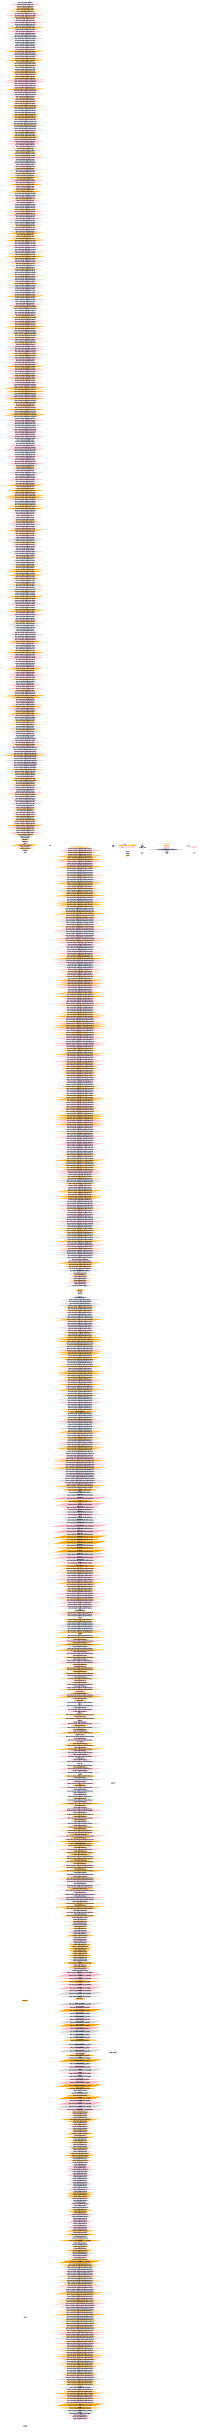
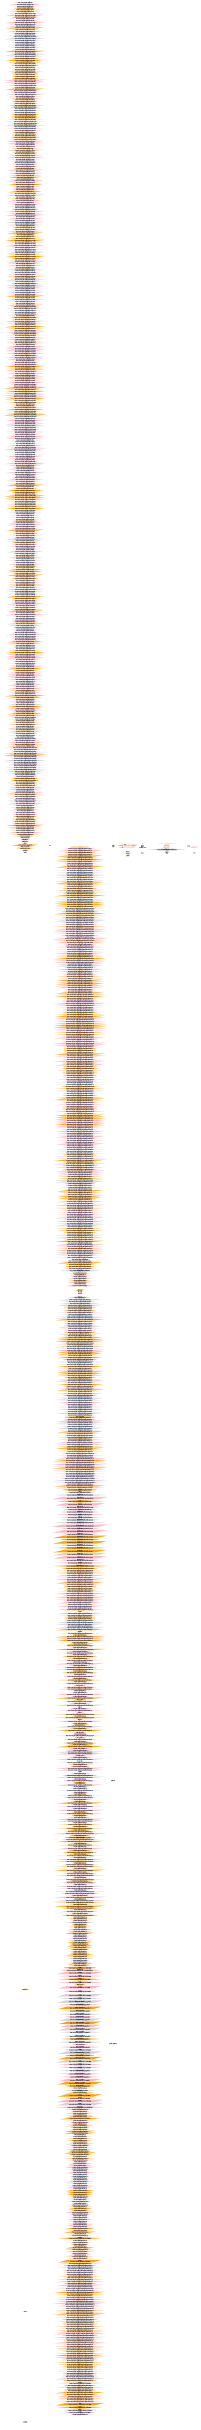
(80, 1610) -> none
(80, 1655) -> (80, 1658)
(80, 1693) -> none
(80, 1851) -> (80, 1847)
(80, 1910) -> (80, 1904)
